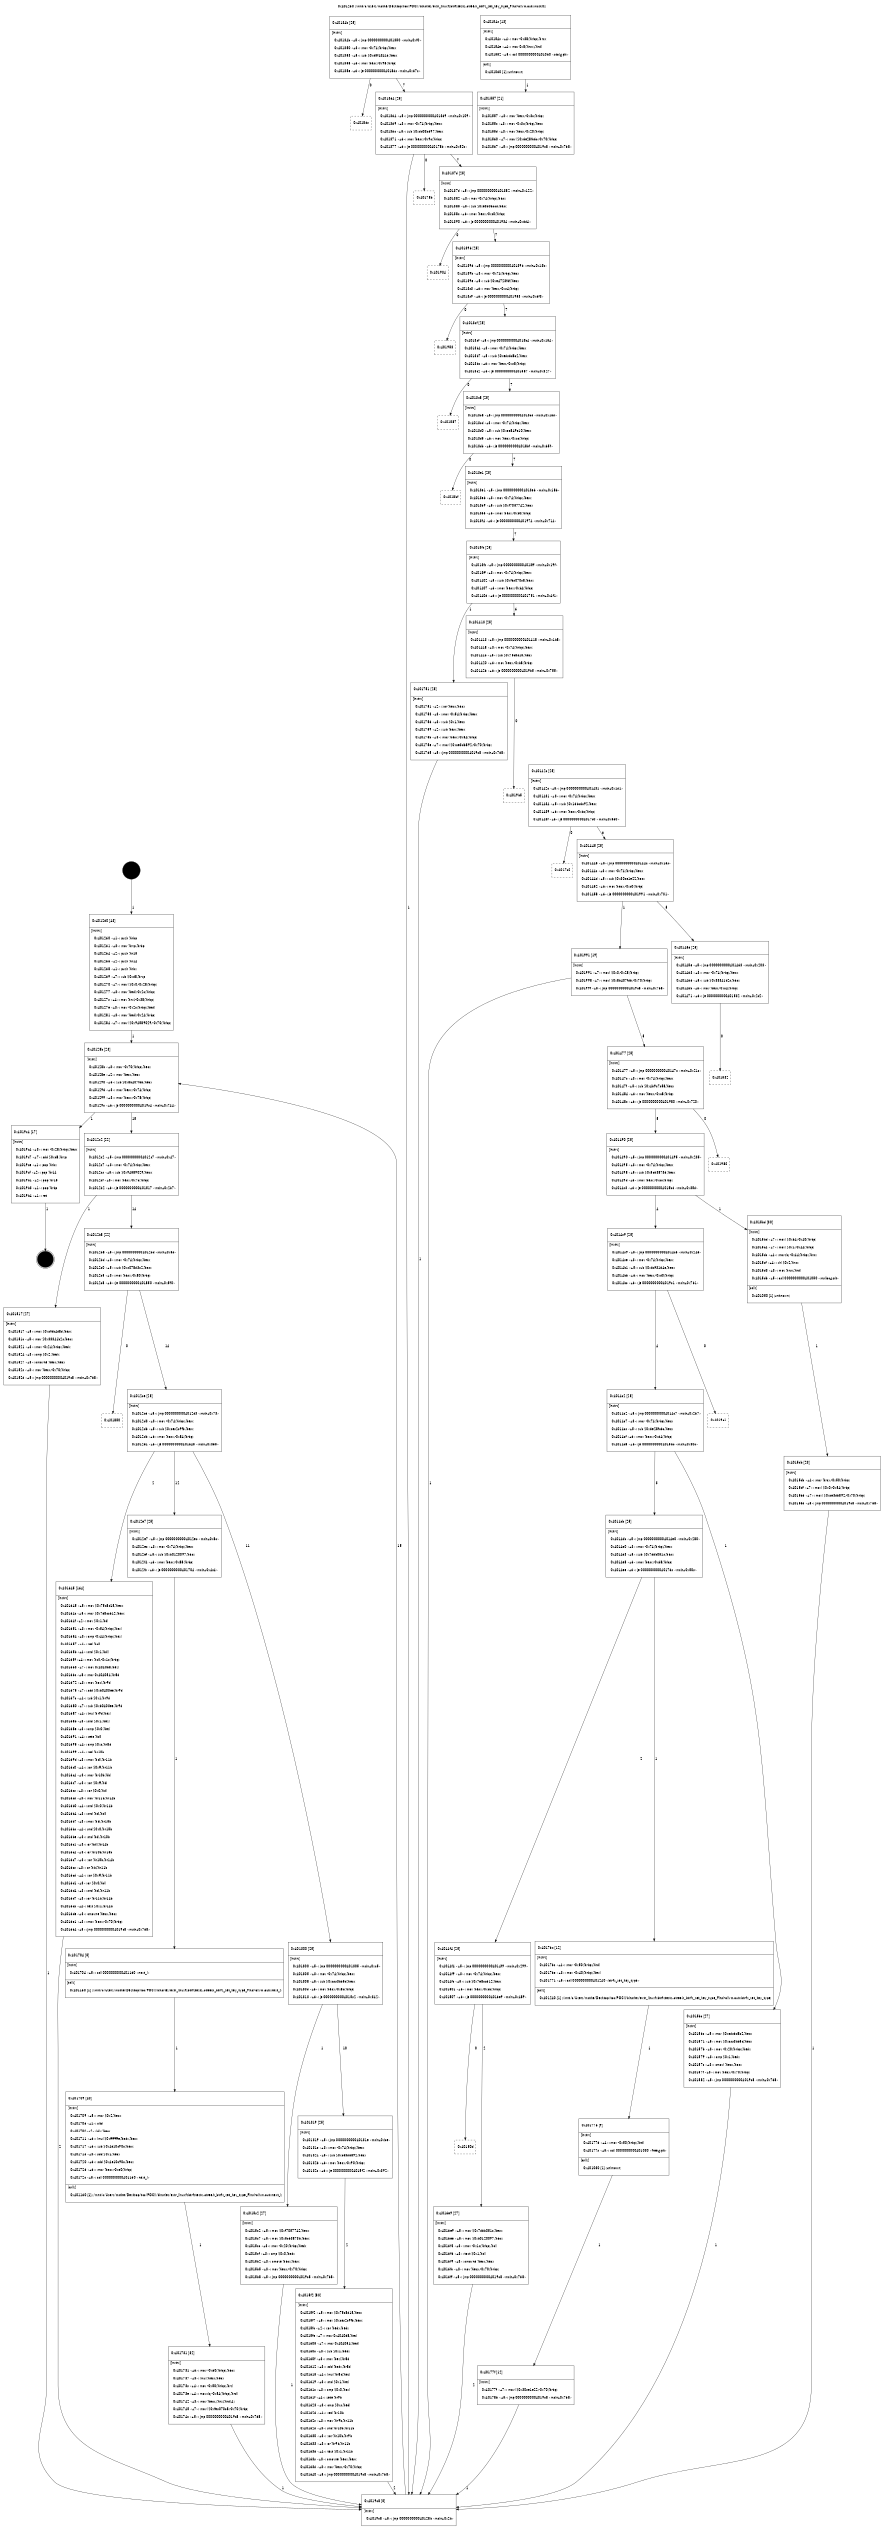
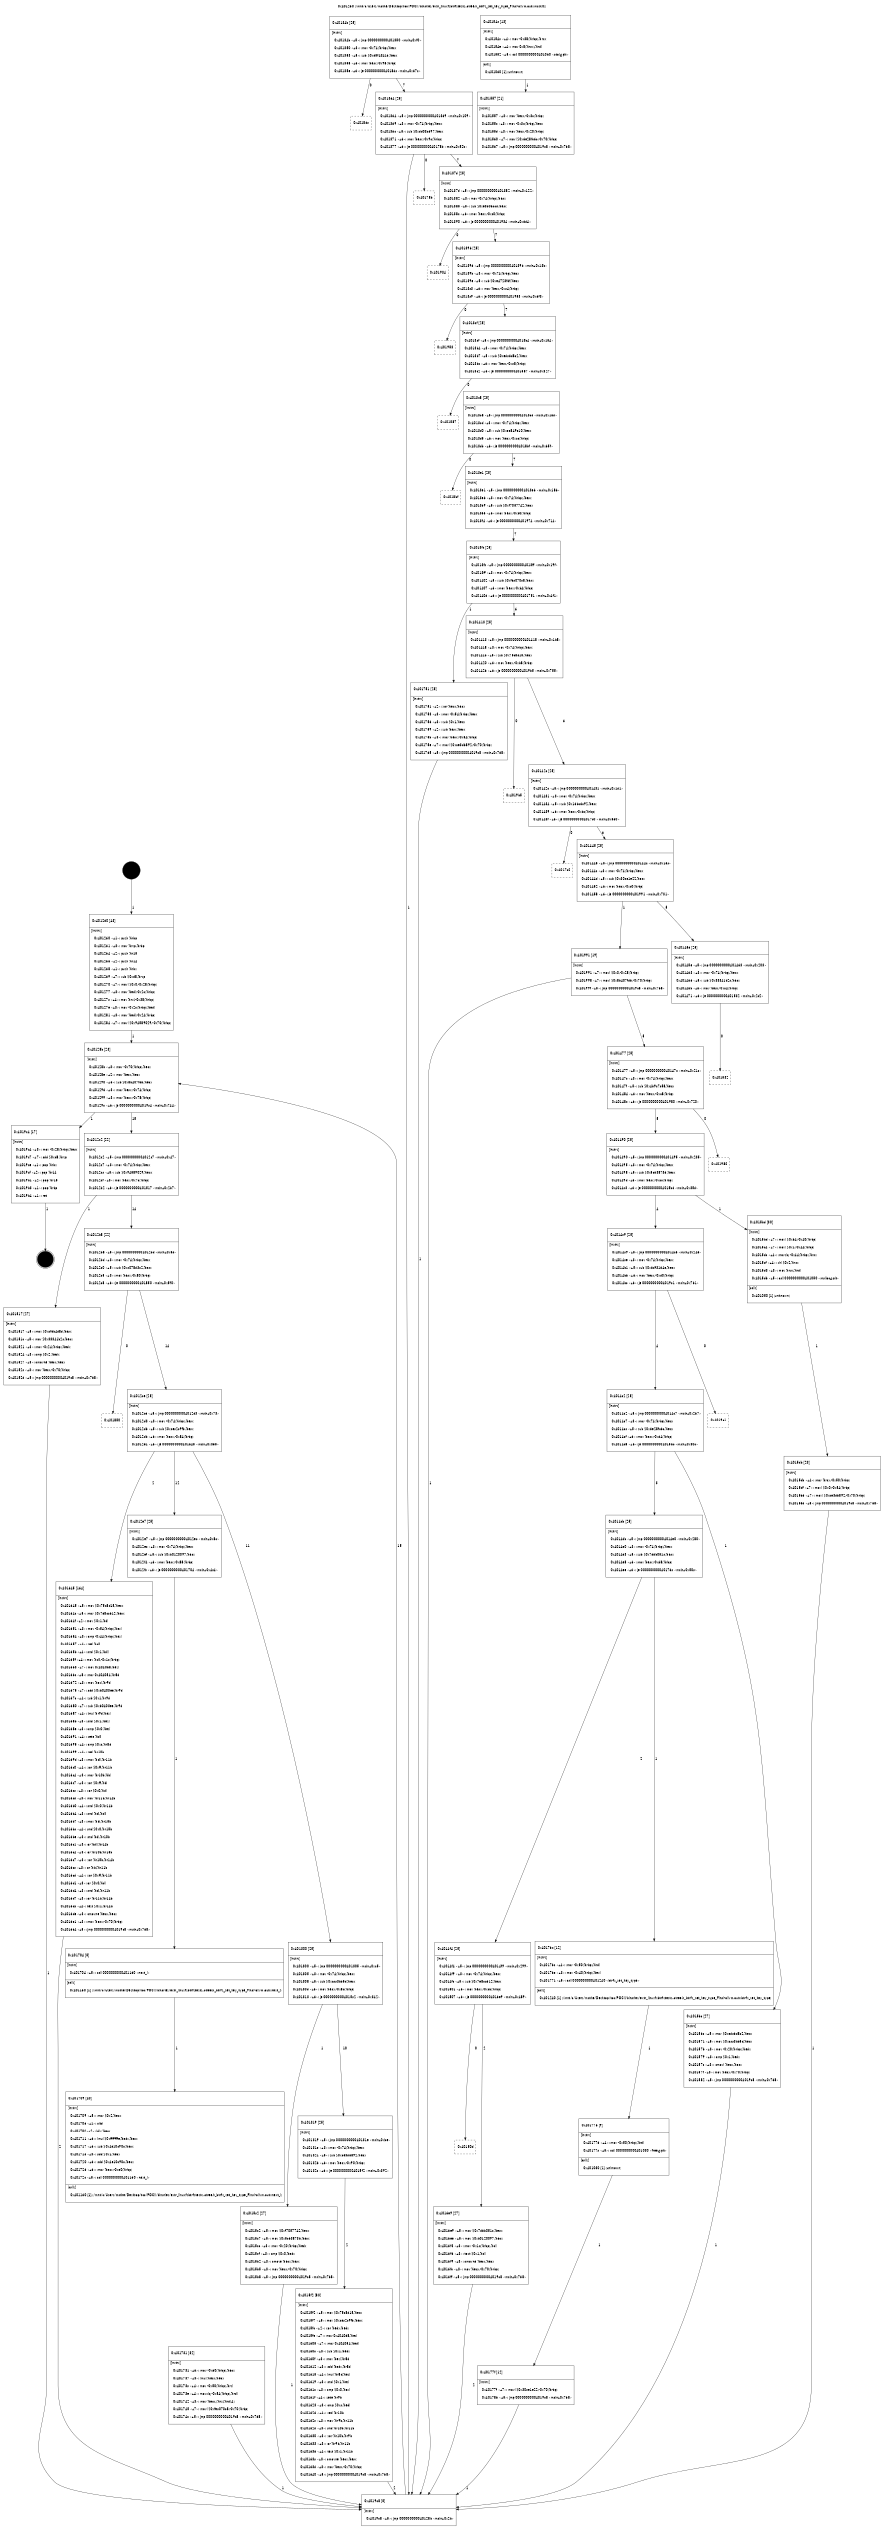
(509, 384) -> none
none -> (545, 720)
(197, 2273) -> none
